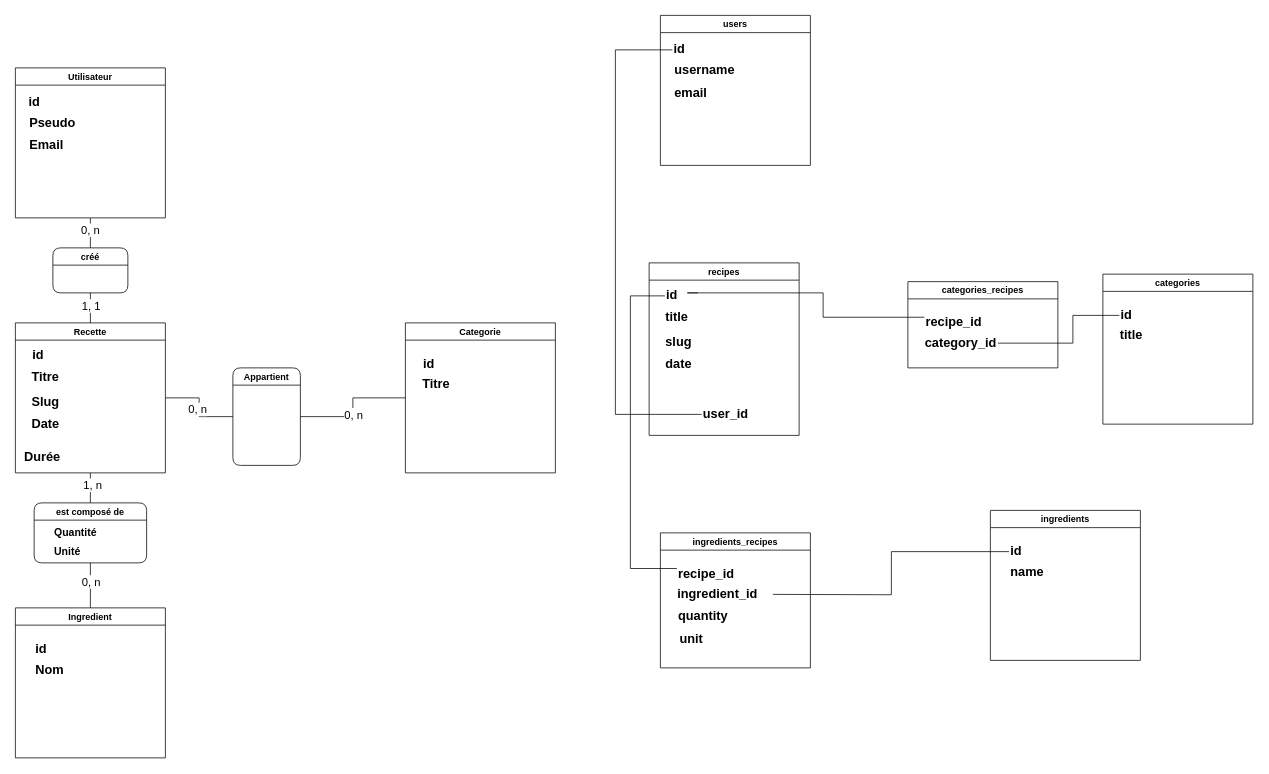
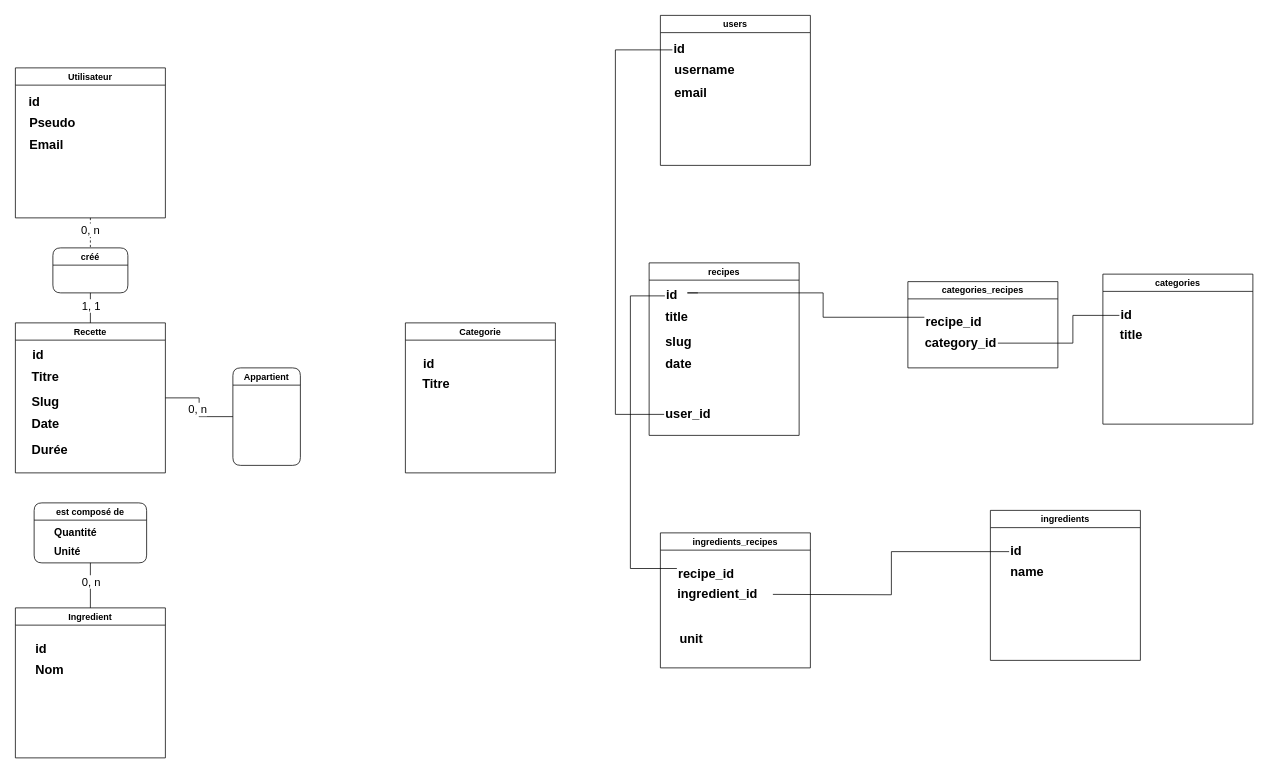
(90, 241) -> (90, 241)
(724, 414) -> (687, 414)
(328, 417) -> none
(45, 458) -> (53, 450)
(90, 488) -> none
(699, 617) -> none
